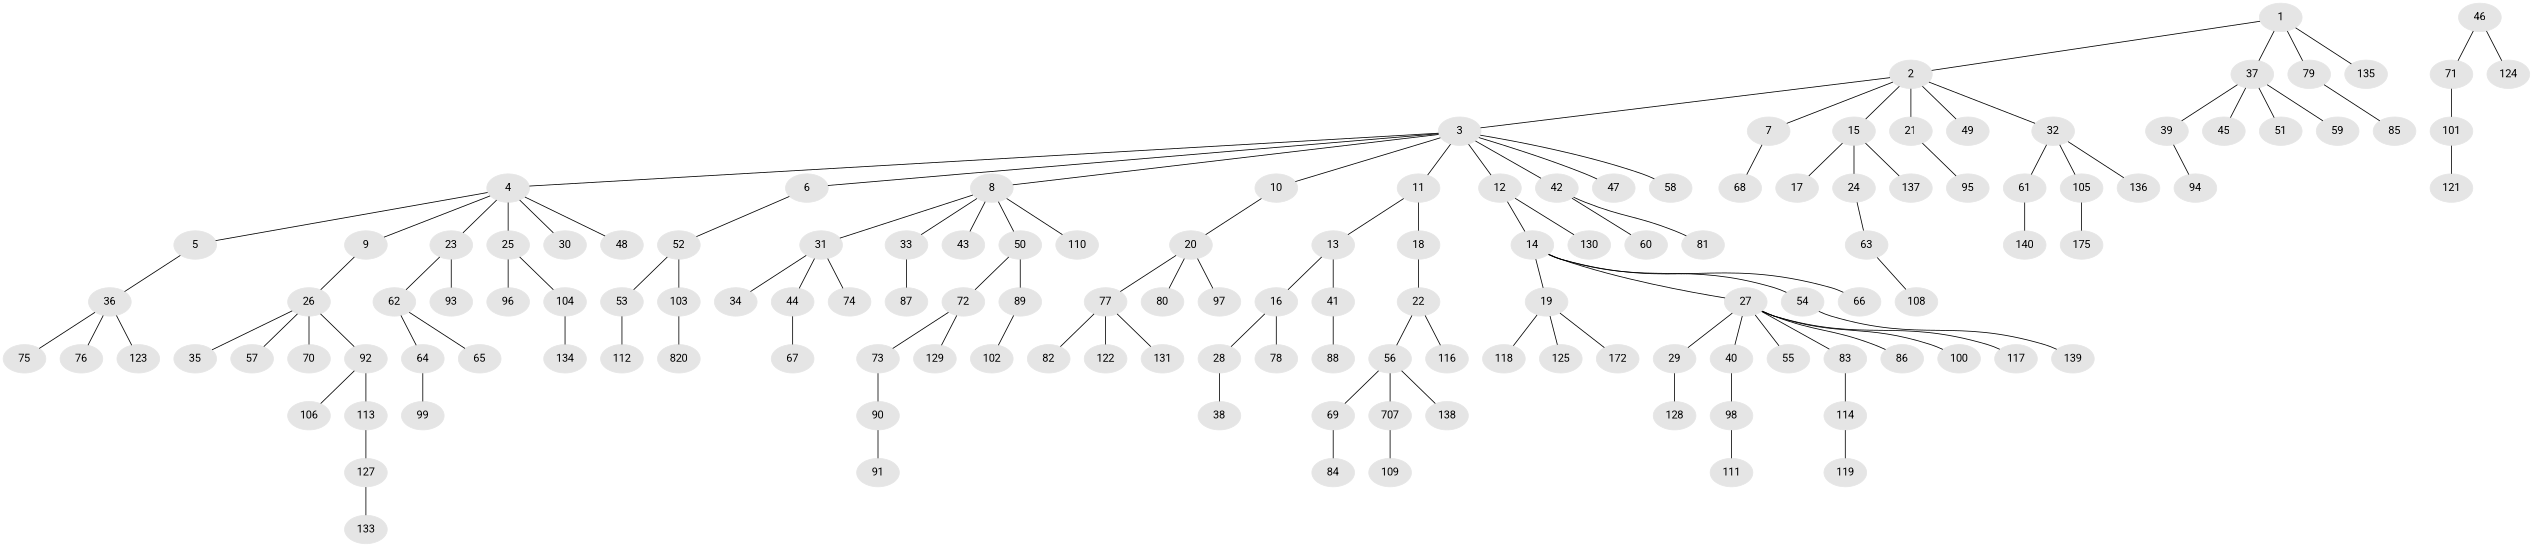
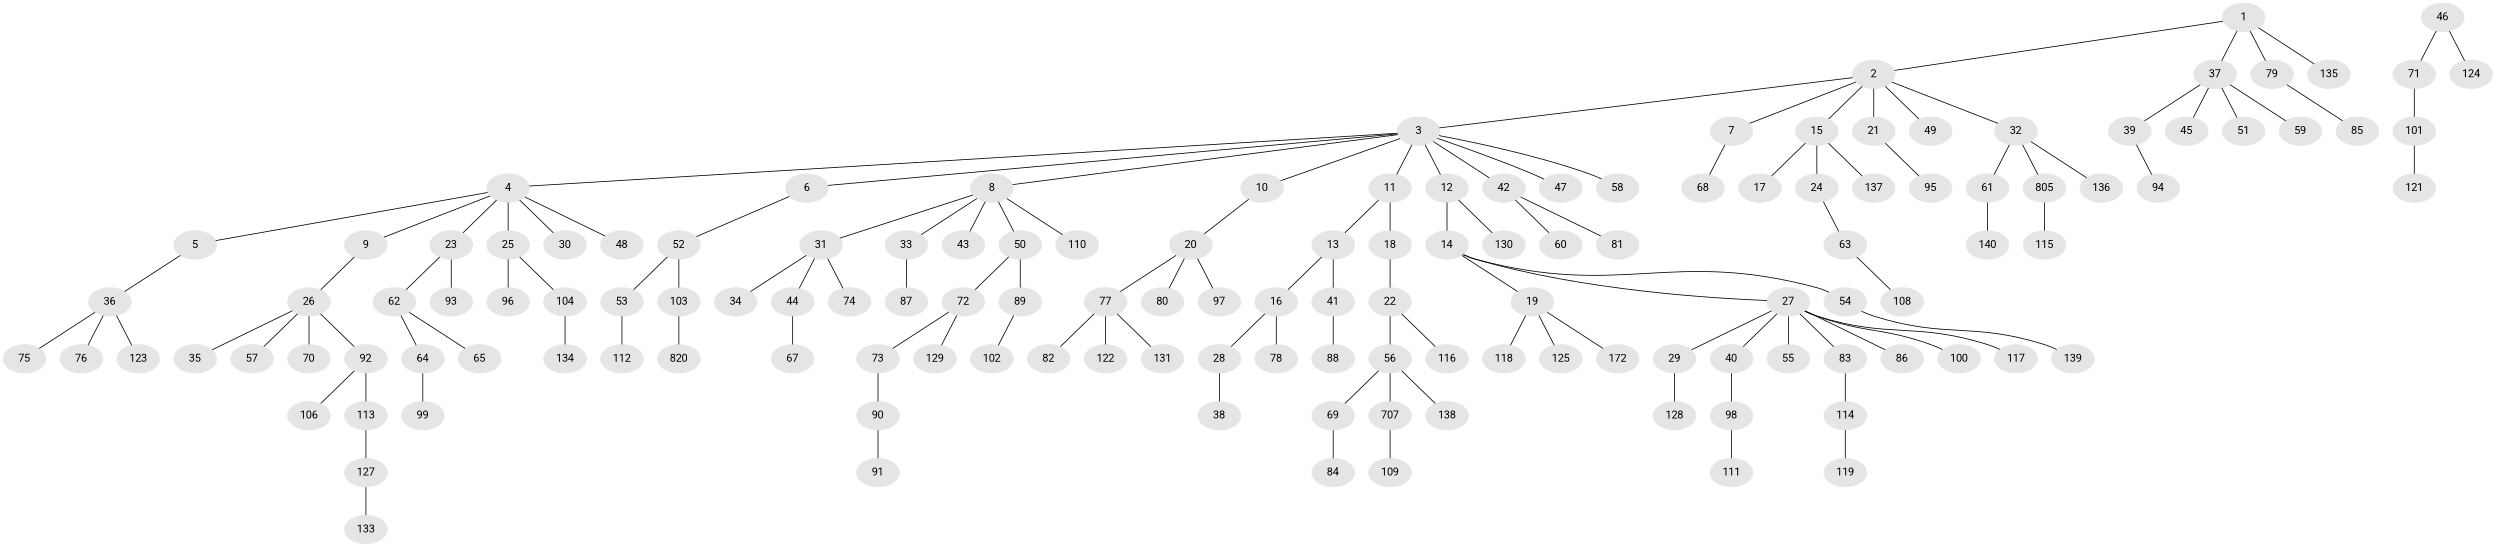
(2082, 188) -> (2044, 188)
(2082, 245) -> (2044, 245)
(1860, 302) -> none
